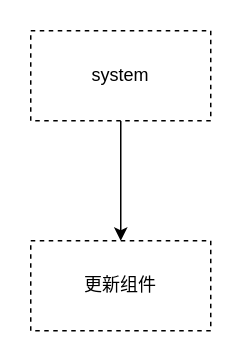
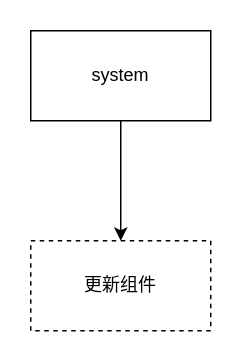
(121, 76) -> (121, 76)
